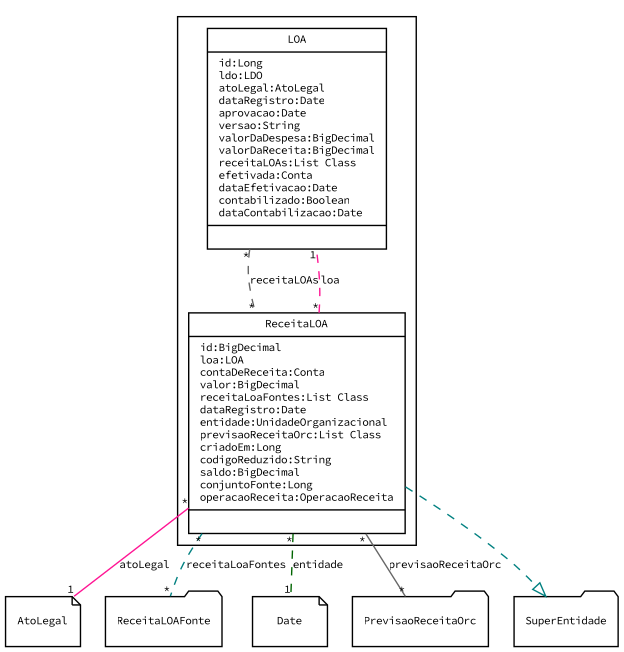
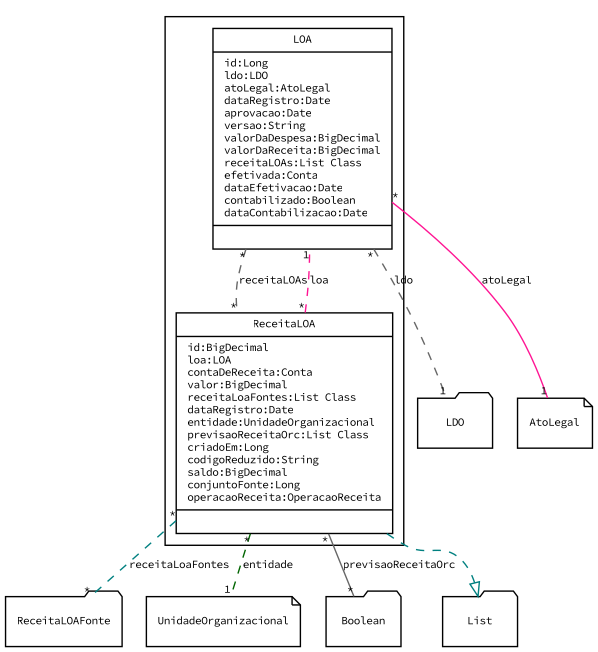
none -> (455, 423)
(131, 552) -> (485, 288)
(290, 622) -> (223, 622)
(420, 622) -> (364, 622)
(566, 622) -> (480, 622)
